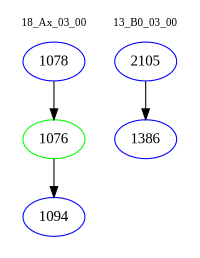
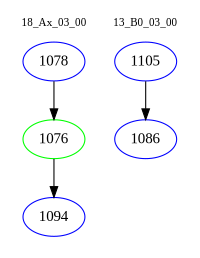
(146, 62) -> (146, 62)
(146, 139) -> (146, 139)
